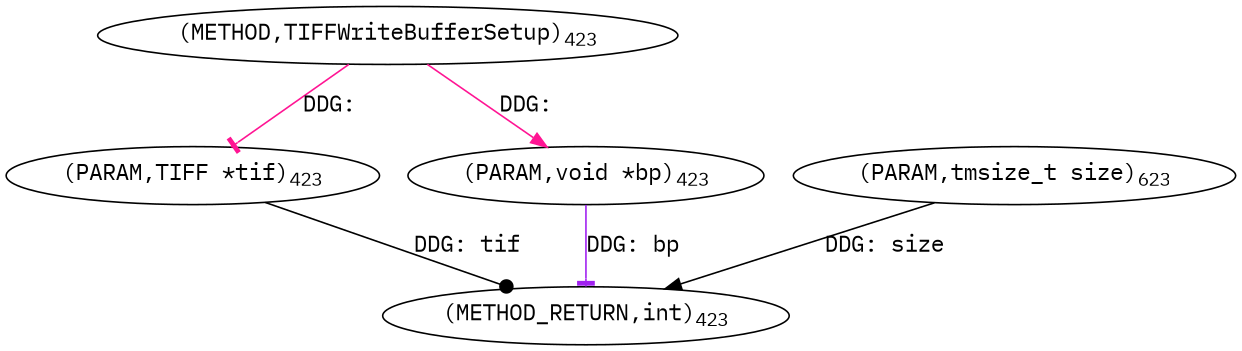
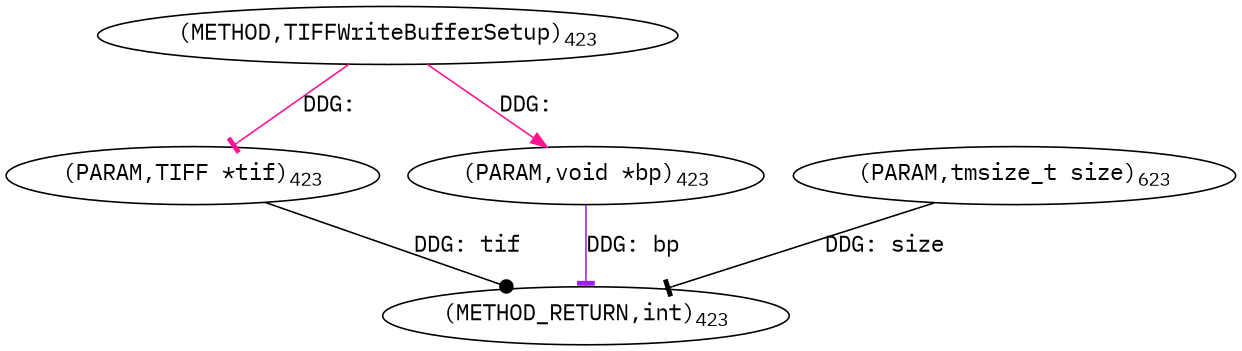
(808, 243) -> (804, 245)
